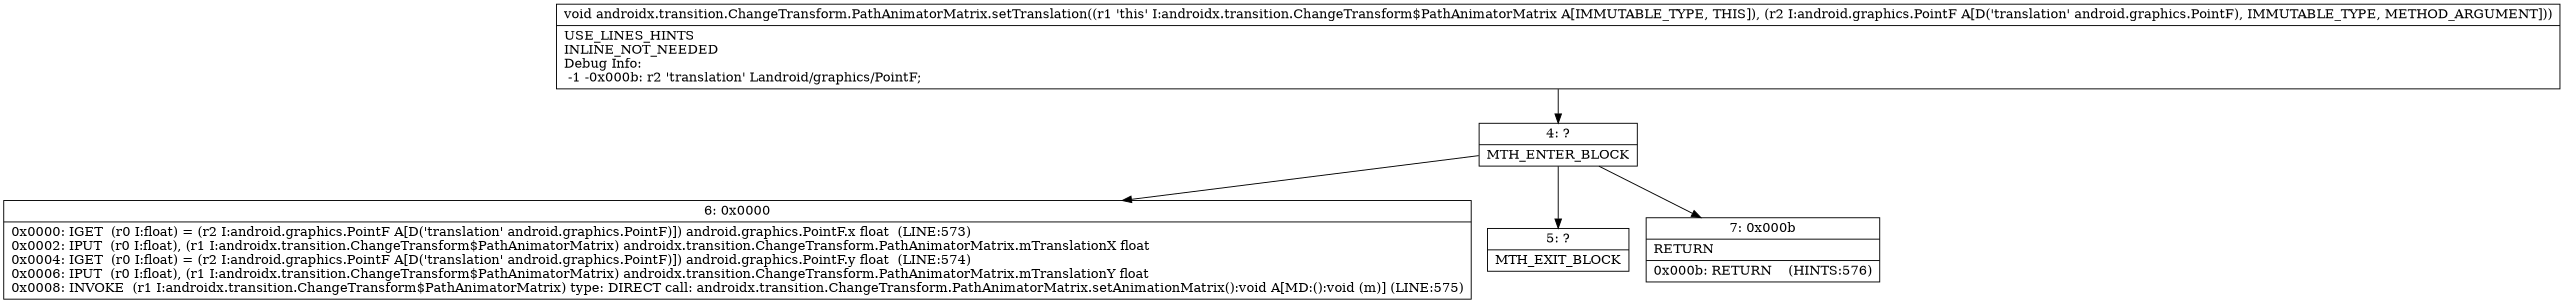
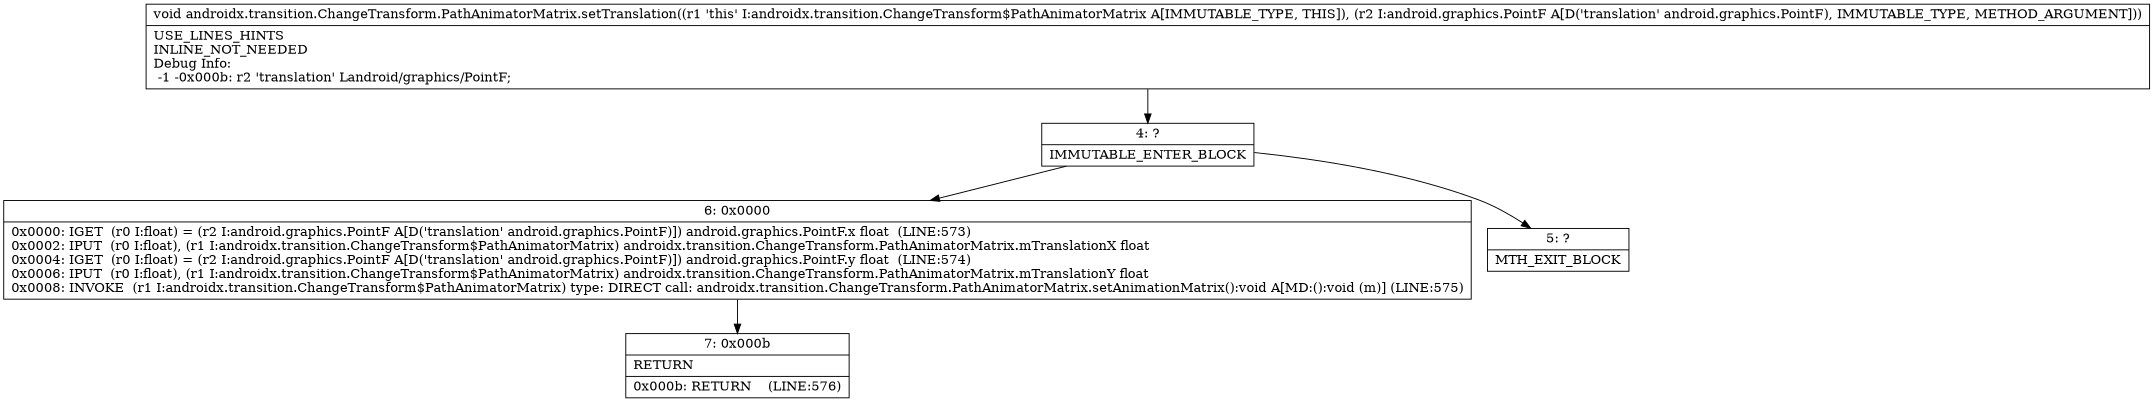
(1558, 155) -> (1148, 155)
(1646, 190) -> (737, 312)
(1763, 271) -> (737, 387)
